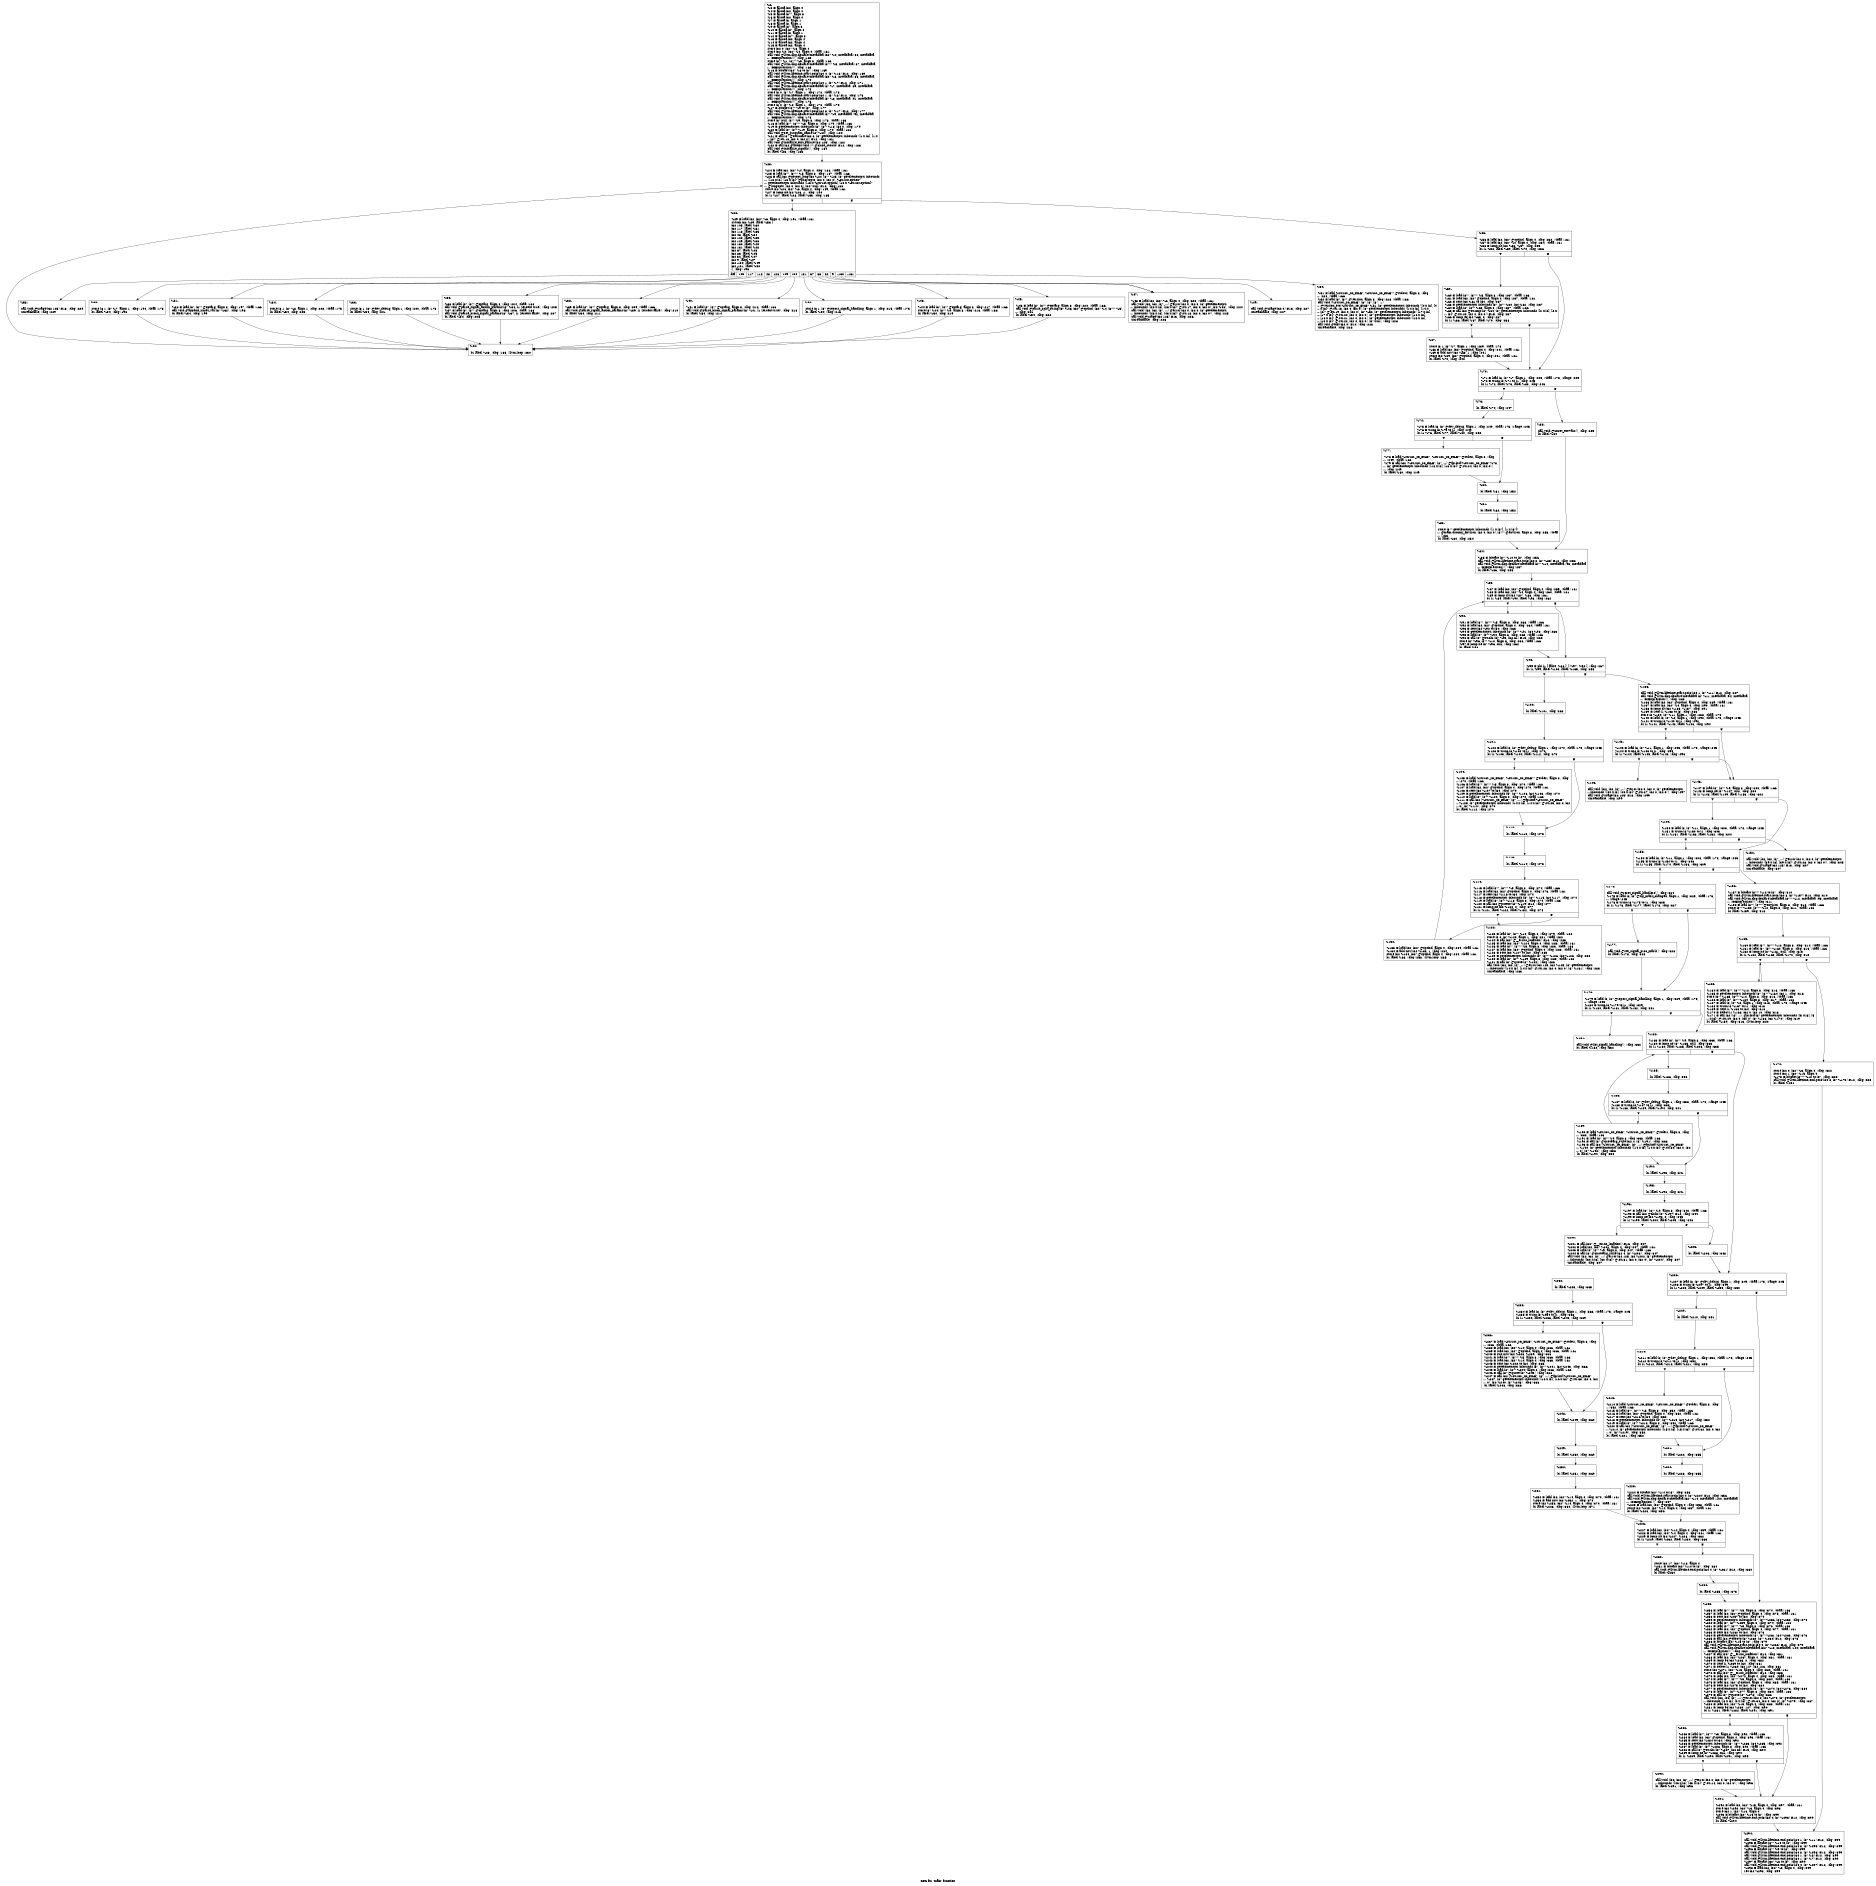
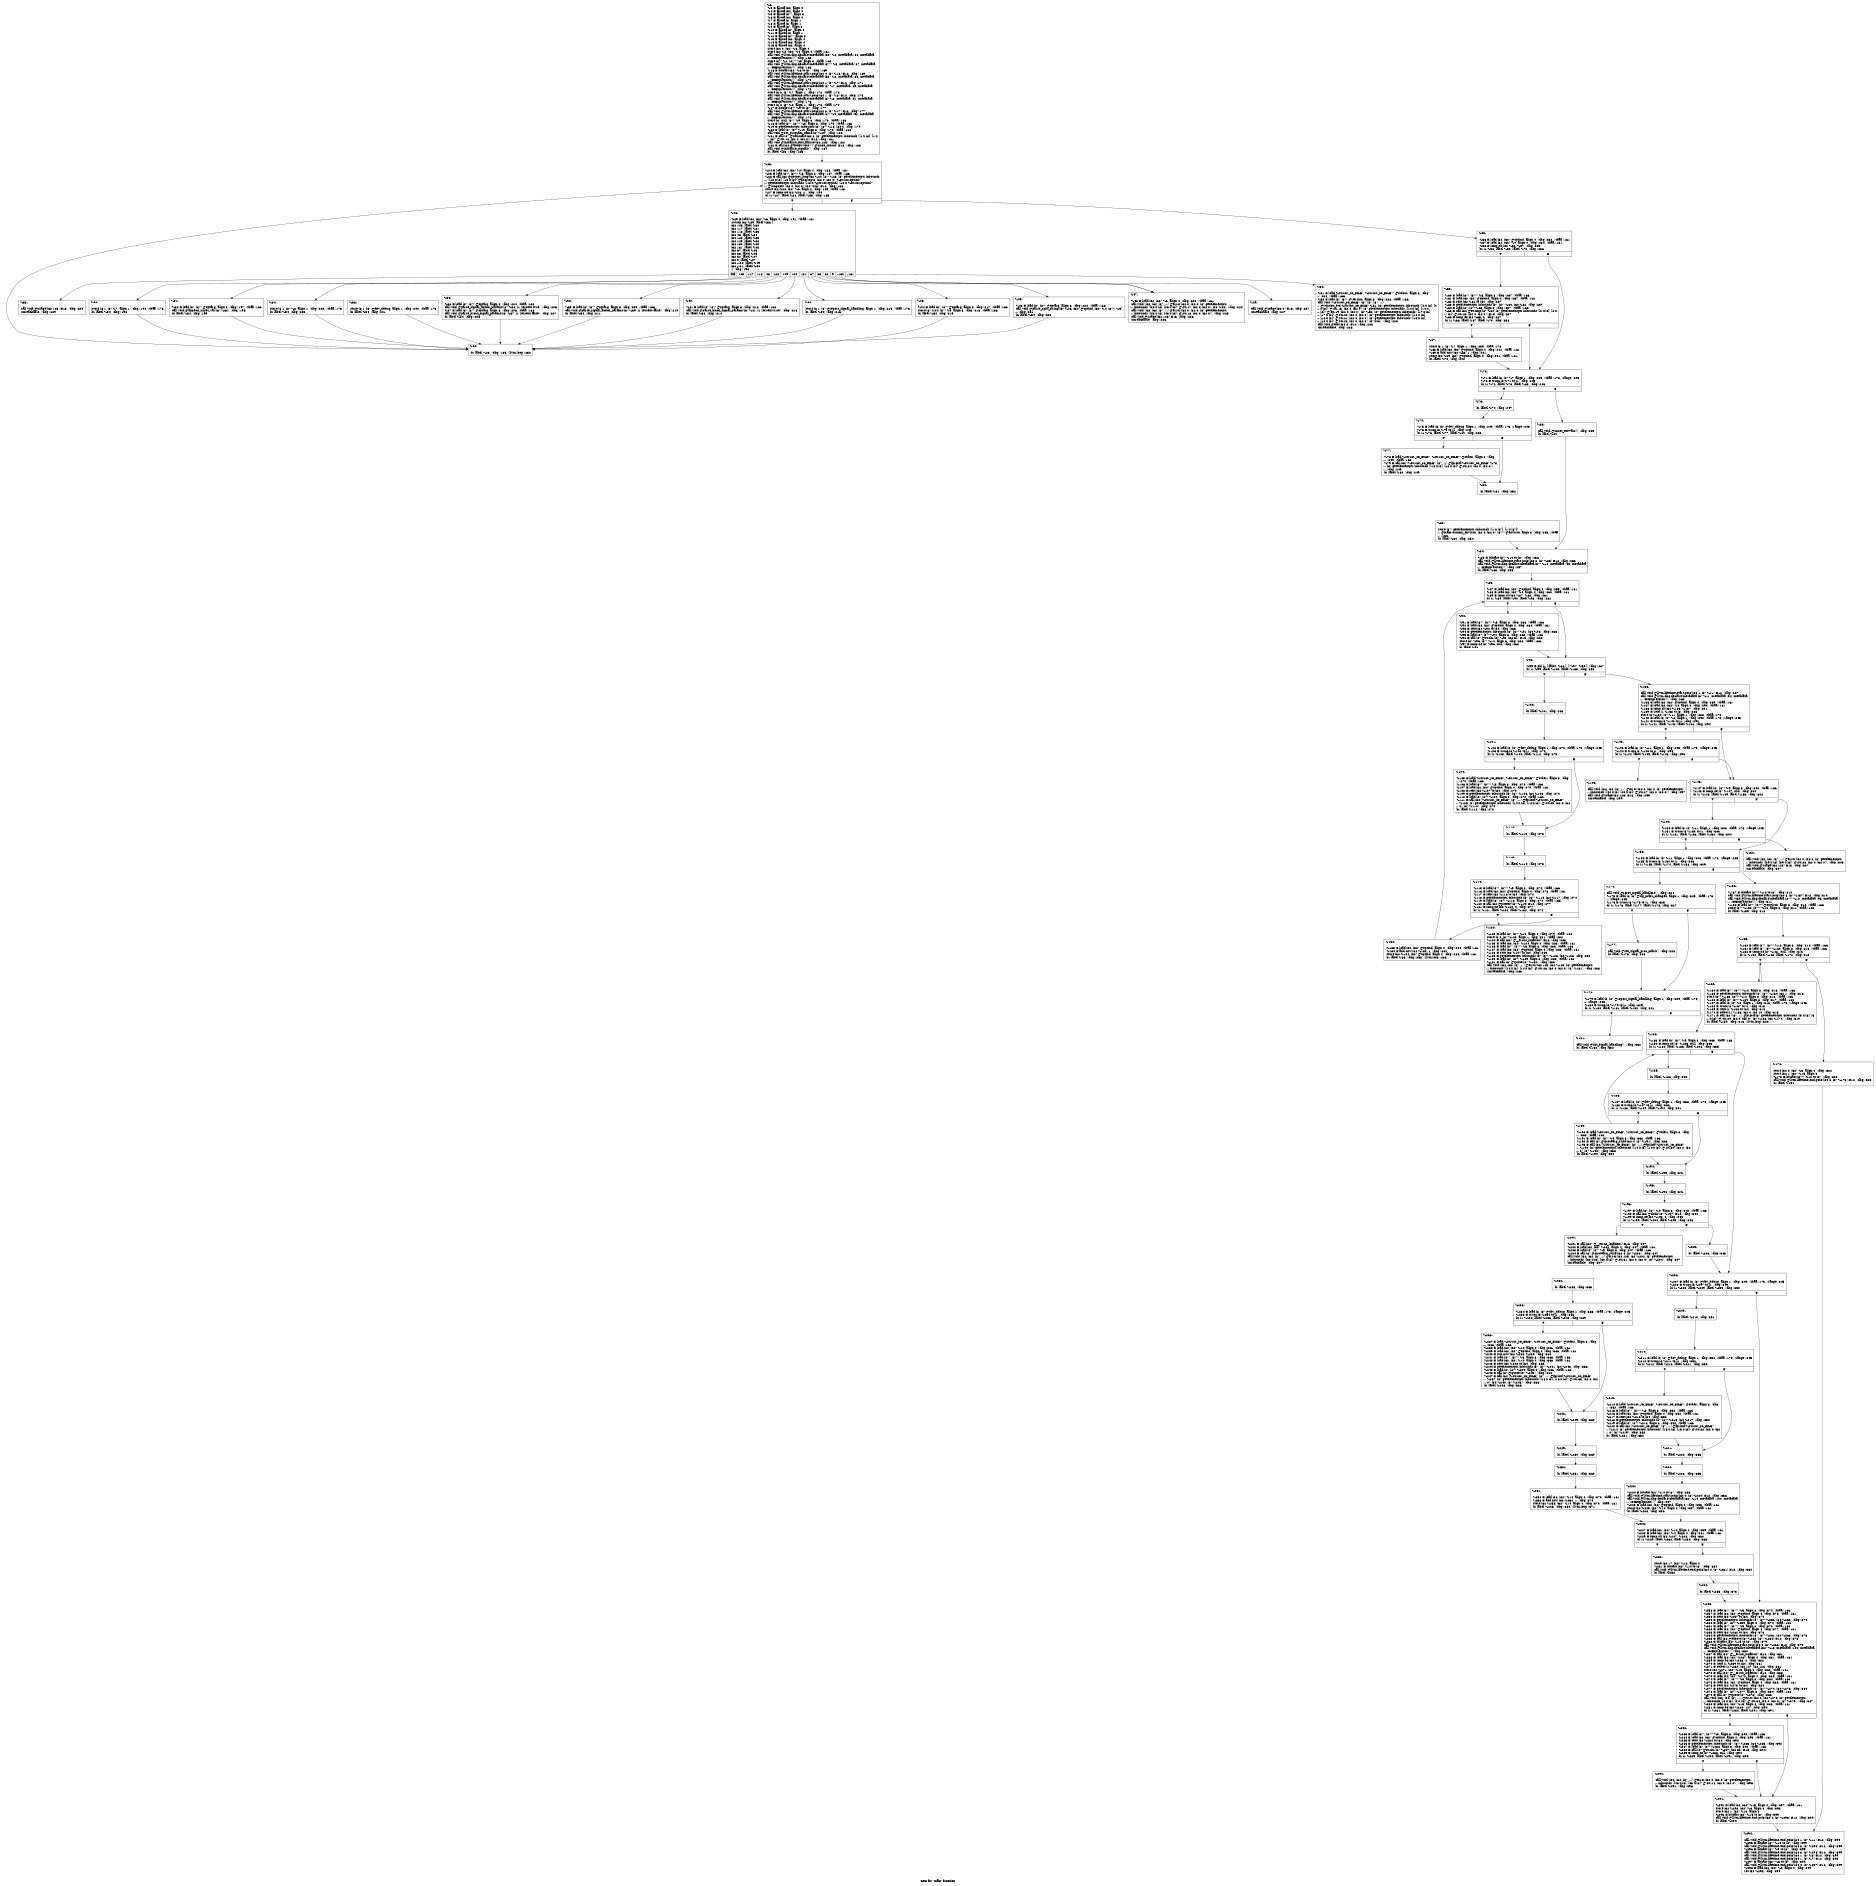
(1498, 508) -> none
(1774, 1849) -> (1775, 1849)
